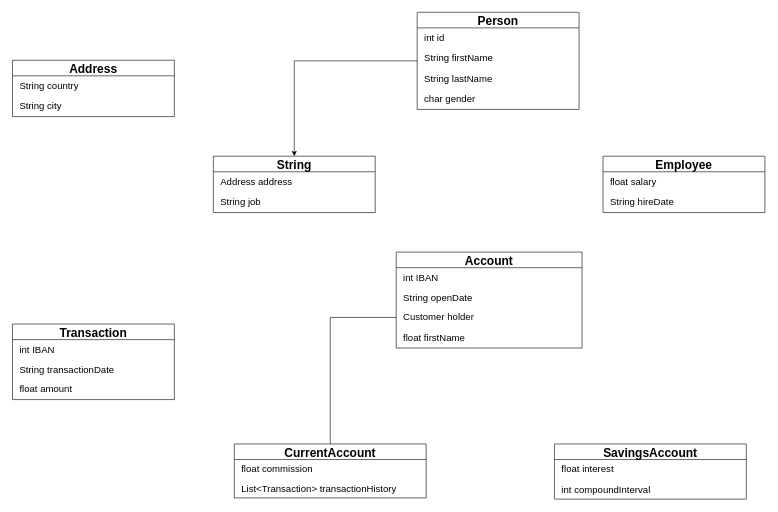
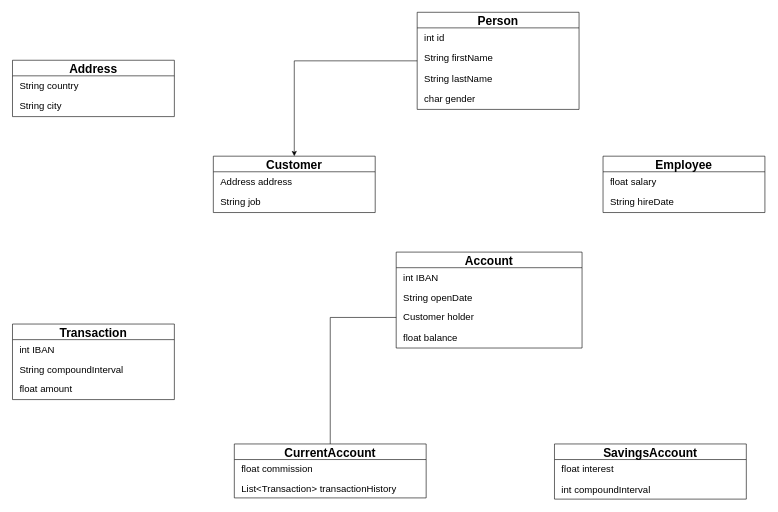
(294, 165) -> (294, 165)
(440, 338) -> (434, 338)
(75, 370) -> (77, 370)
